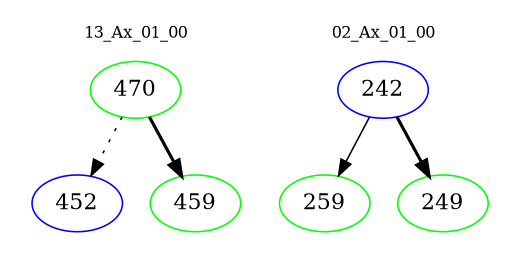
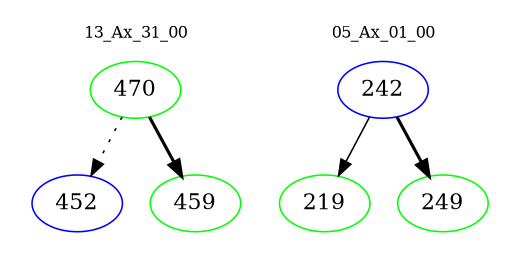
(136, 34) -> (136, 34)
(384, 34) -> (384, 34)
(325, 203) -> (325, 203)
